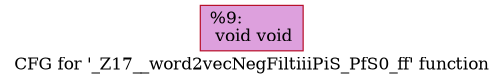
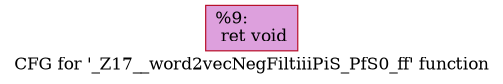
(252, 36) -> (252, 36)
